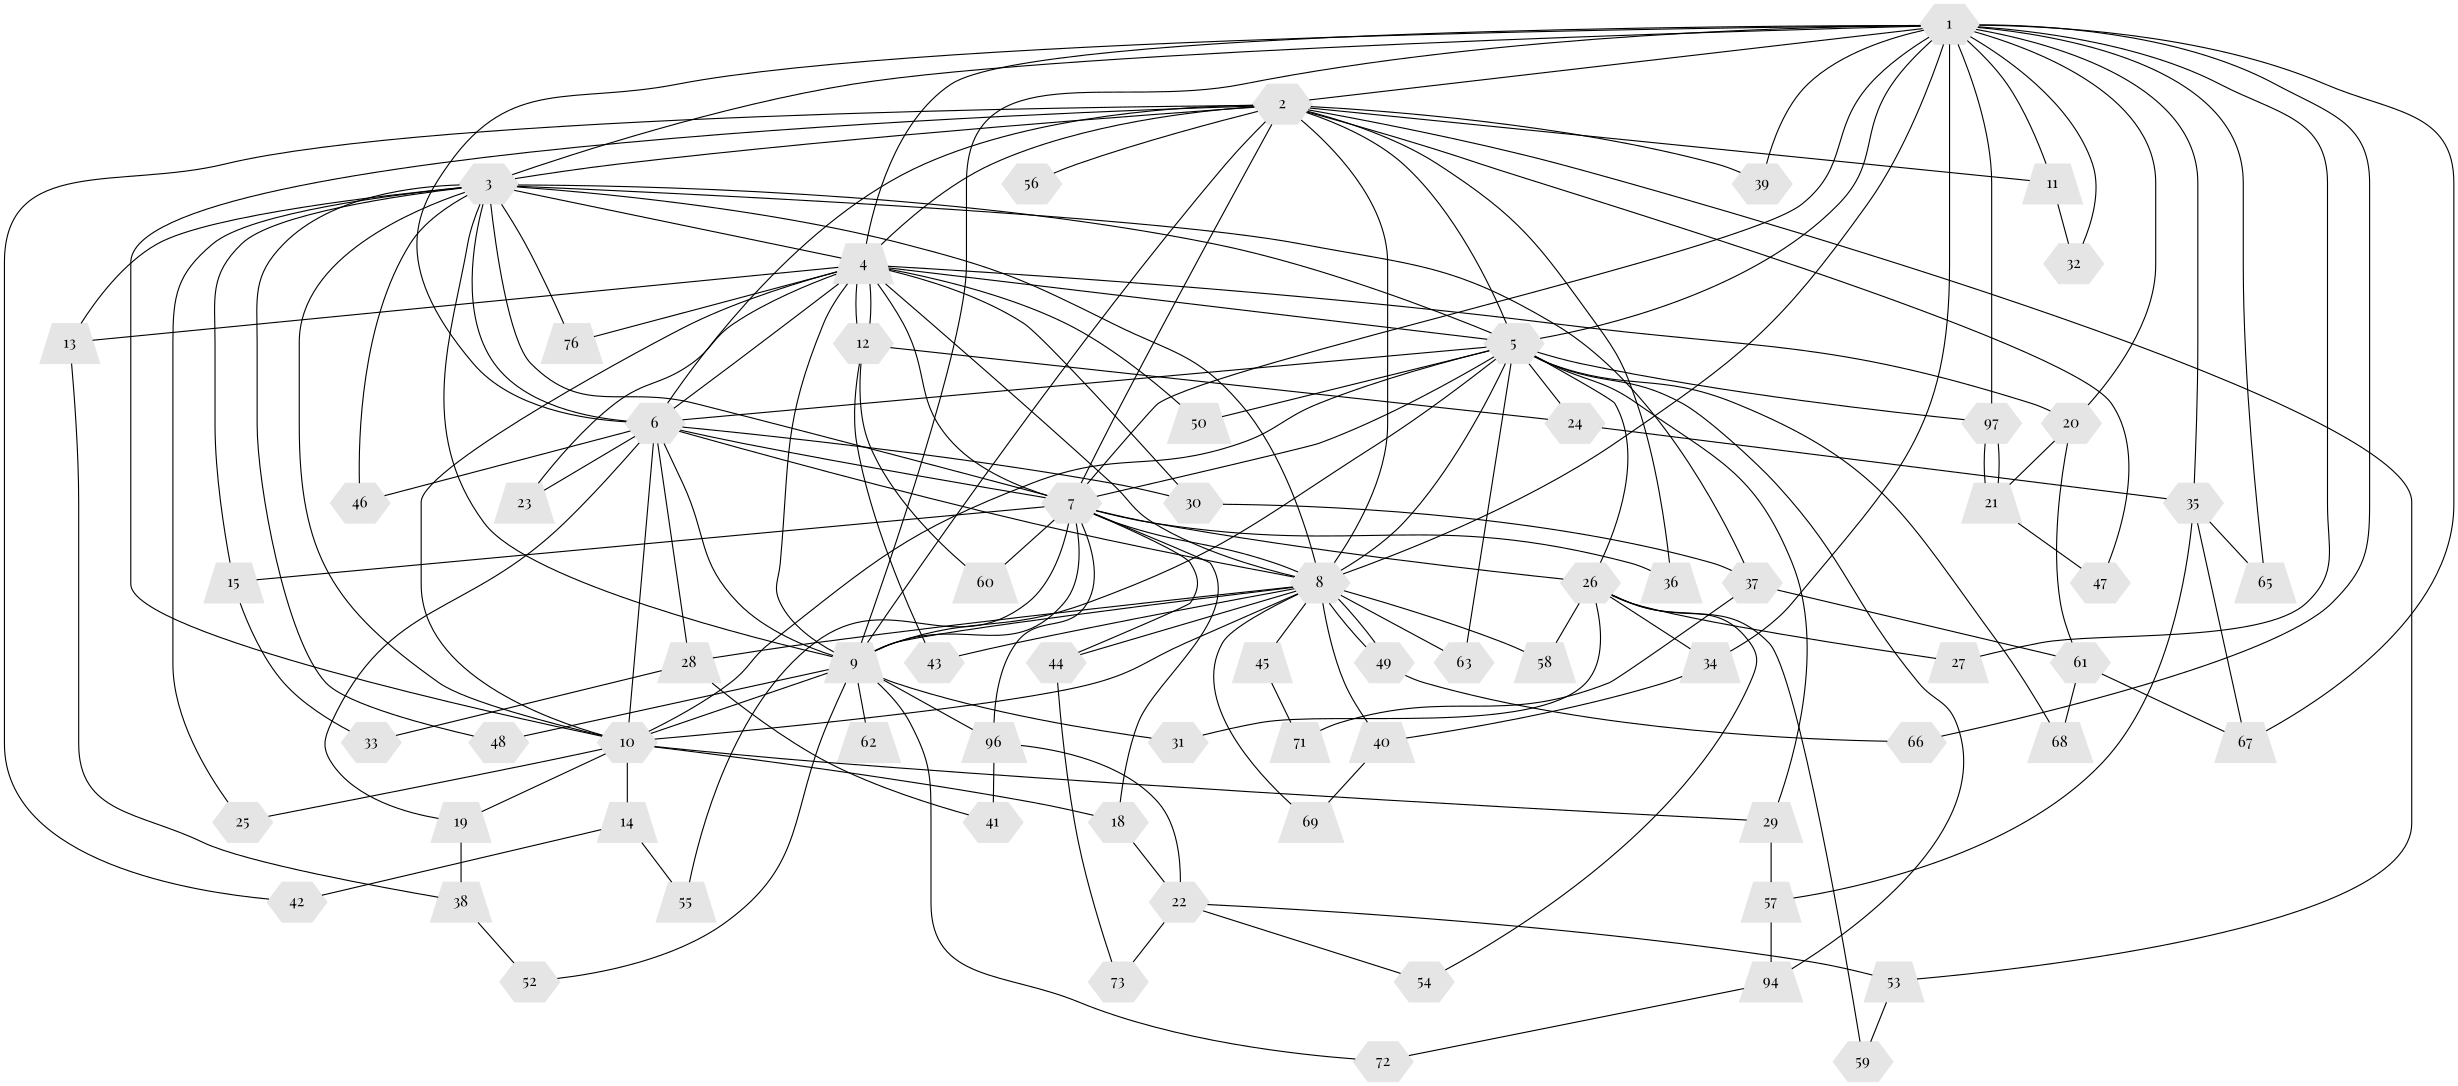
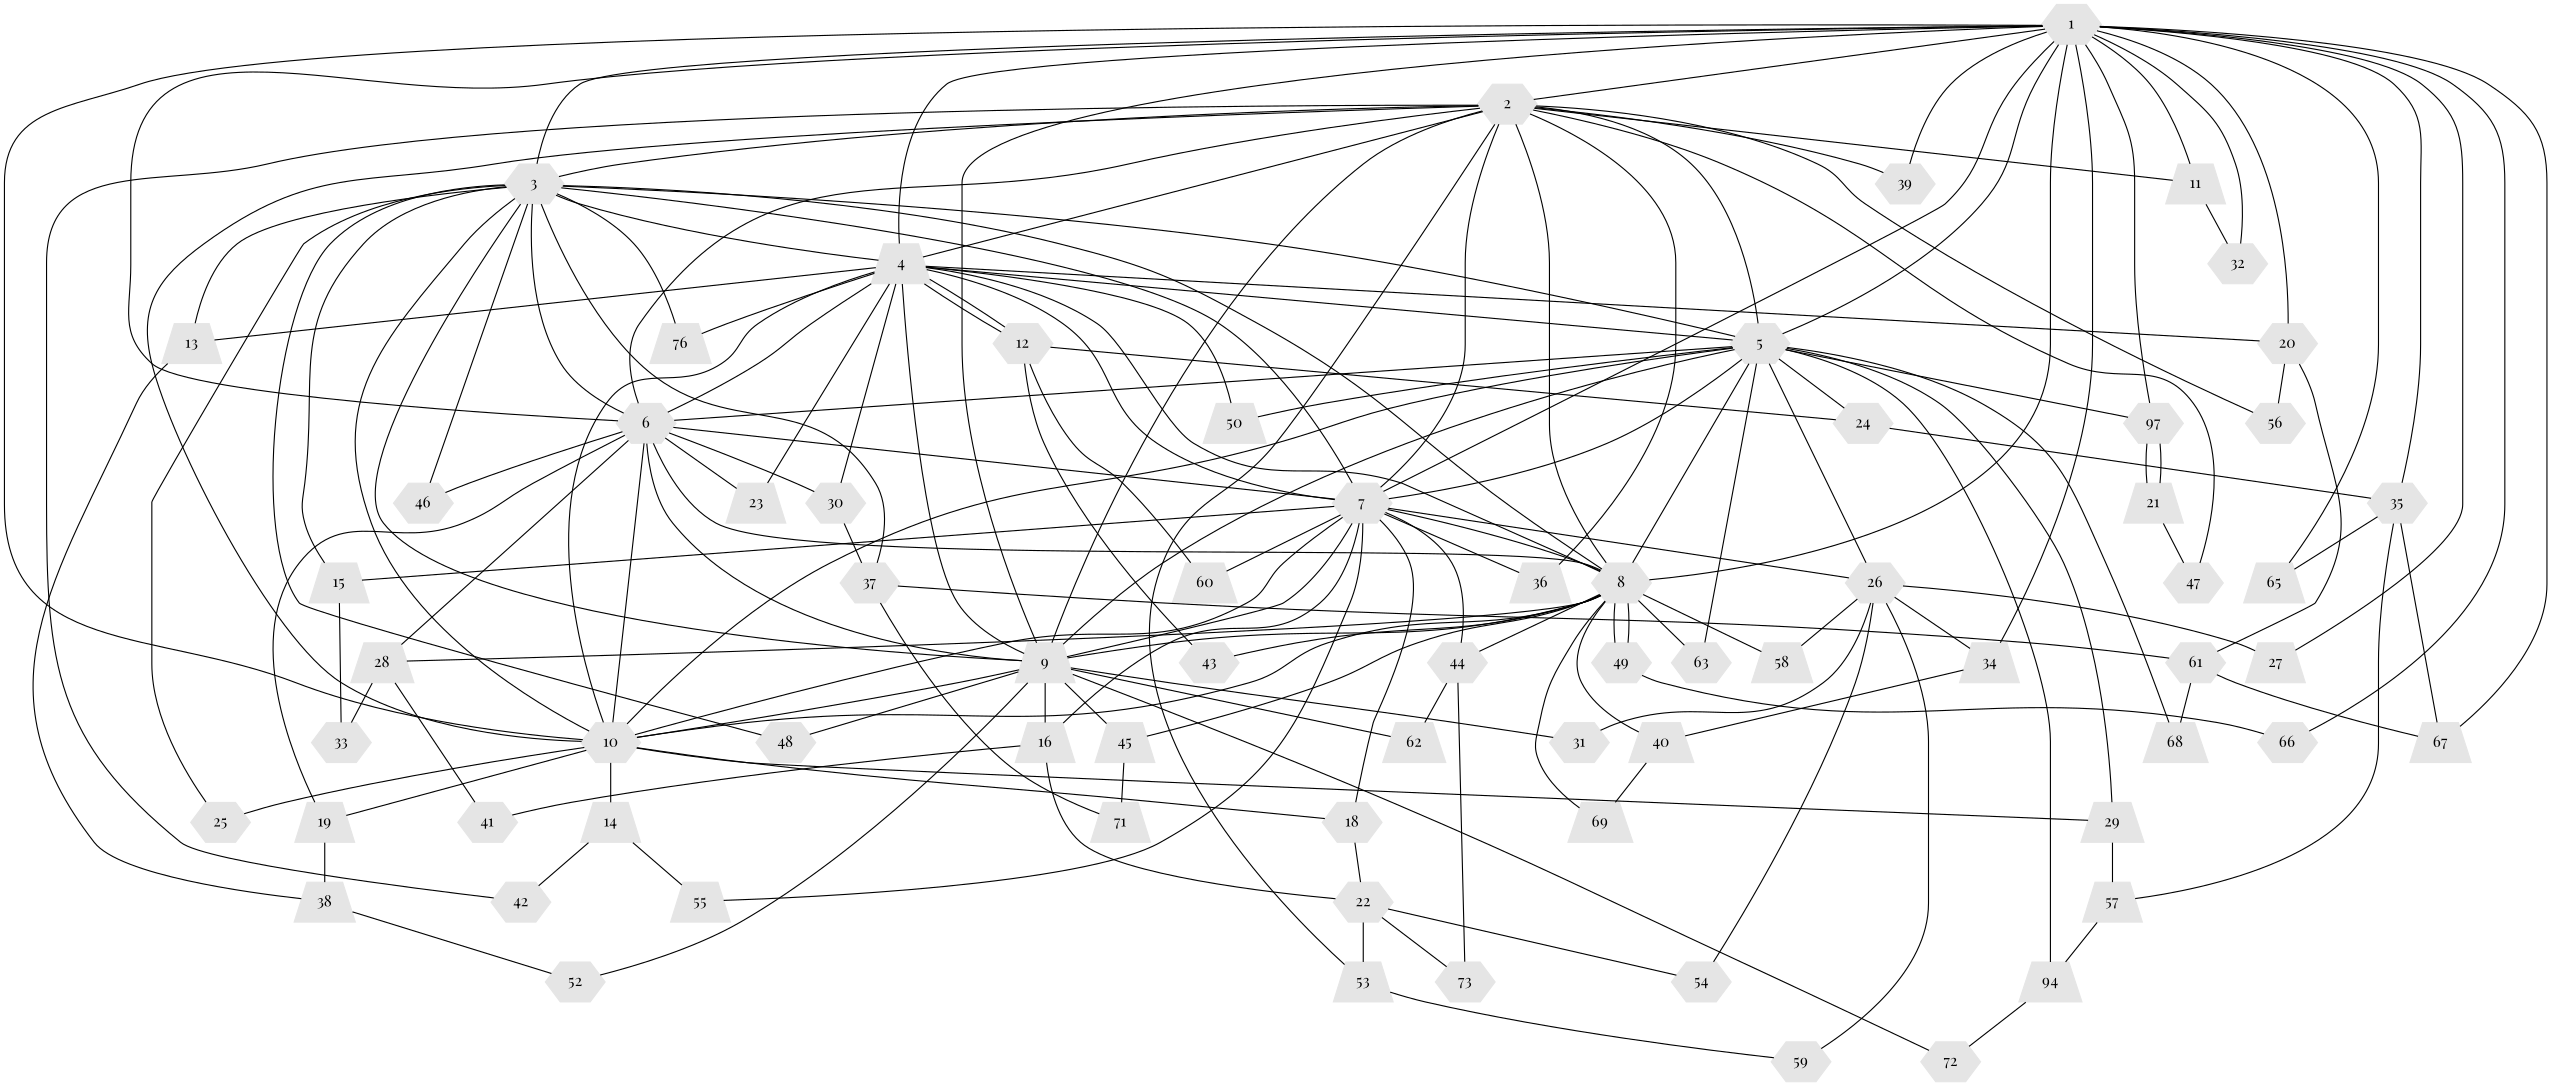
none -> (503, 47)
(2032, 463) -> (2282, 384)
none -> (911, 664)
none -> (1079, 697)
none -> (1436, 703)
(994, 743) -> (1045, 743)
